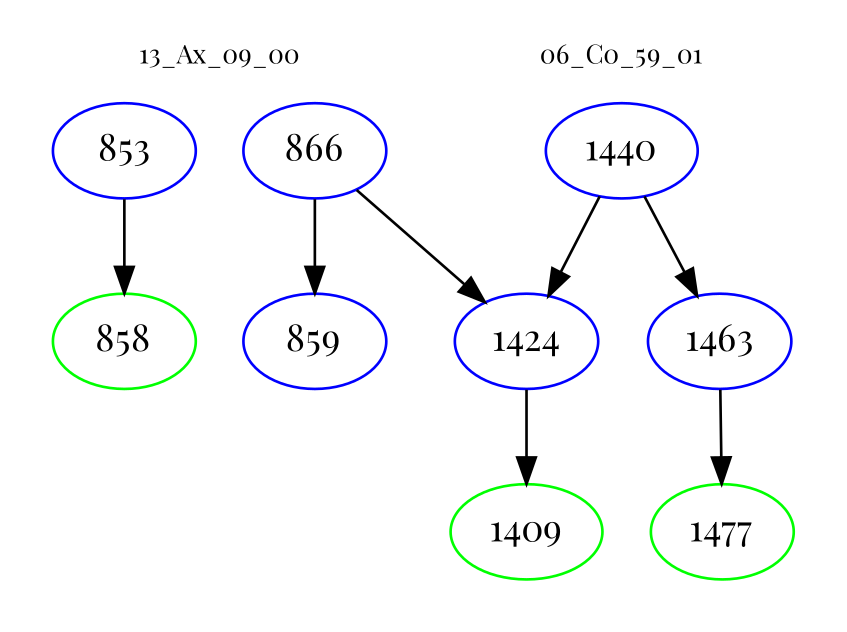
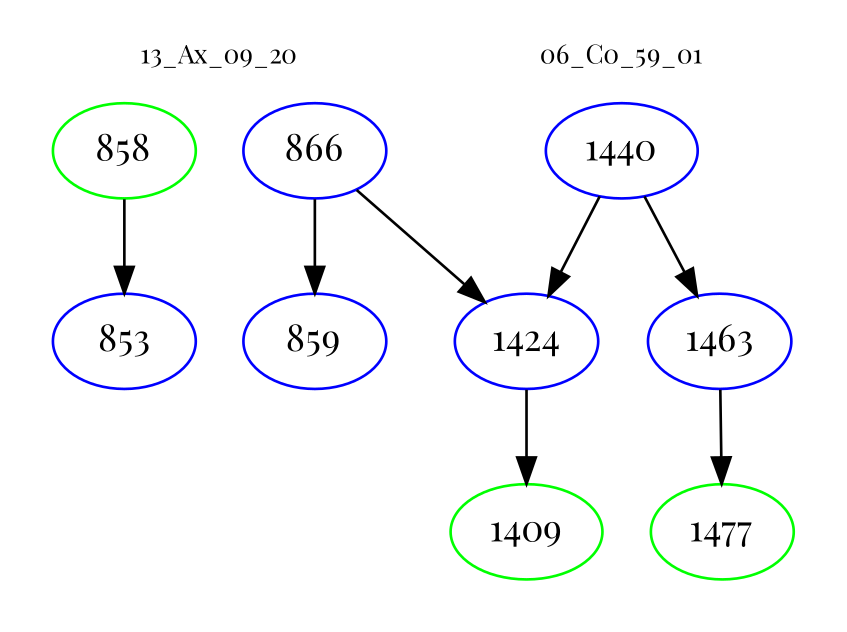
(220, 57) -> (220, 57)
(124, 233) -> (124, 233)
